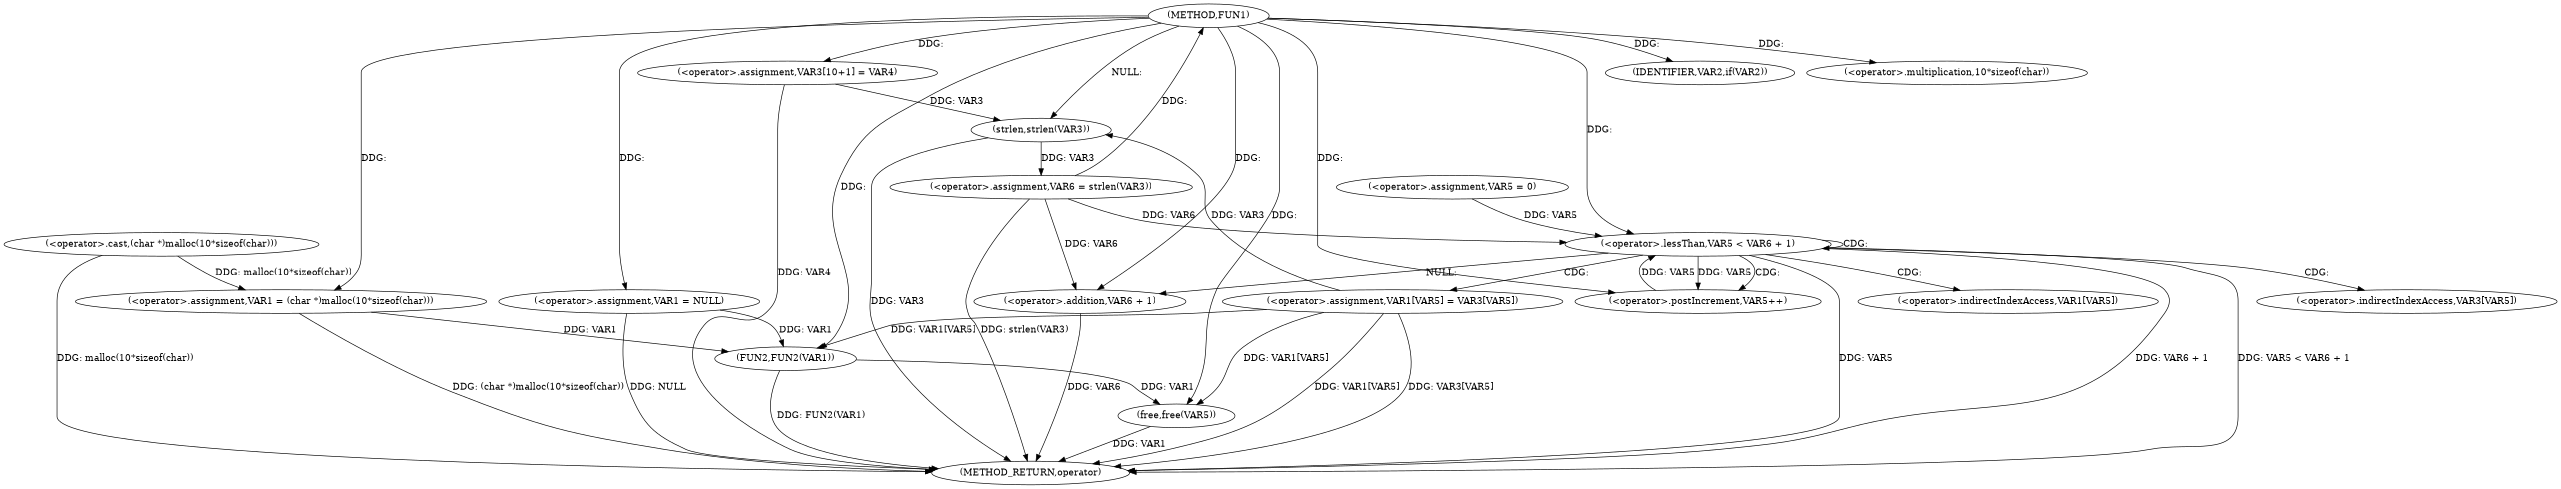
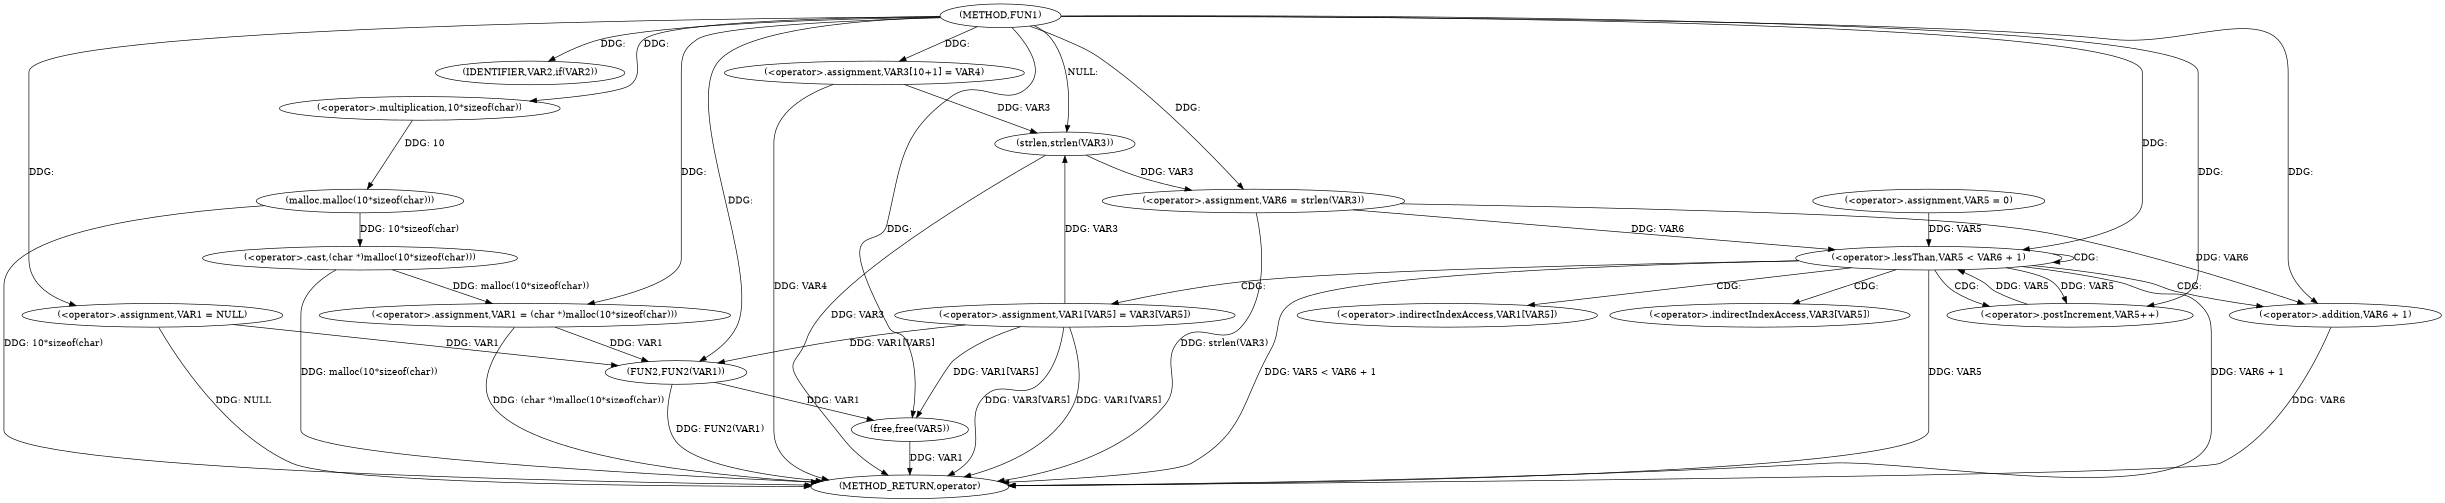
(1148, 115) -> (1144, 92)
none -> (360, 201)
(1443, 273) -> (2191, 287)
